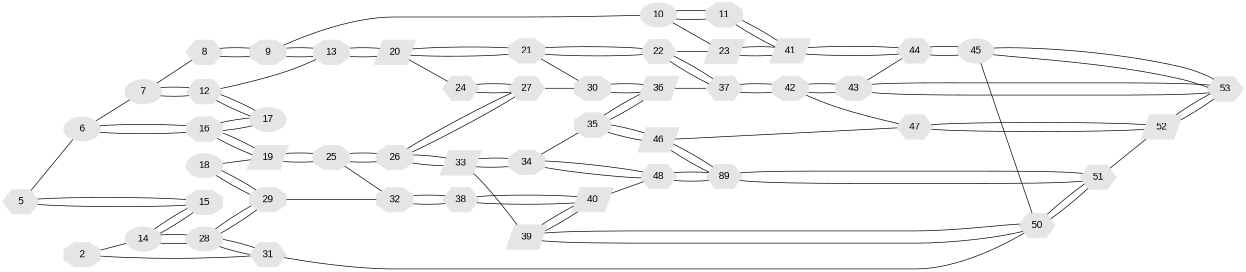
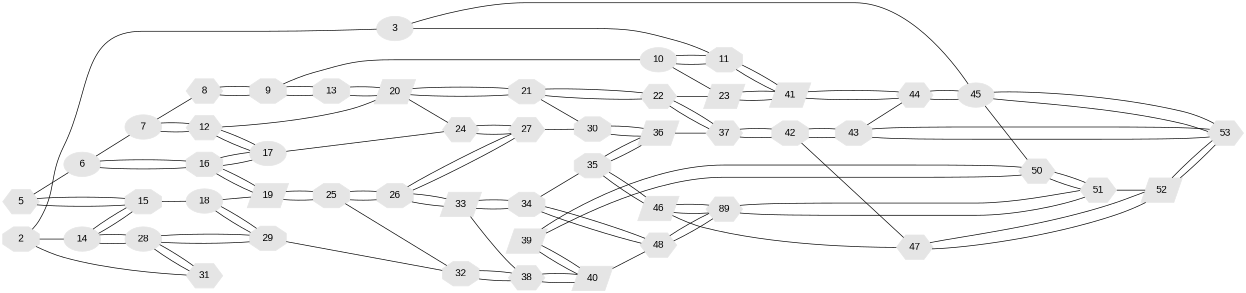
none -> (395, 29)
(269, 77) -> (300, 119)
none -> (365, 142)
(490, 191) -> (492, 243)
none -> (174, 201)
(657, 269) -> none
